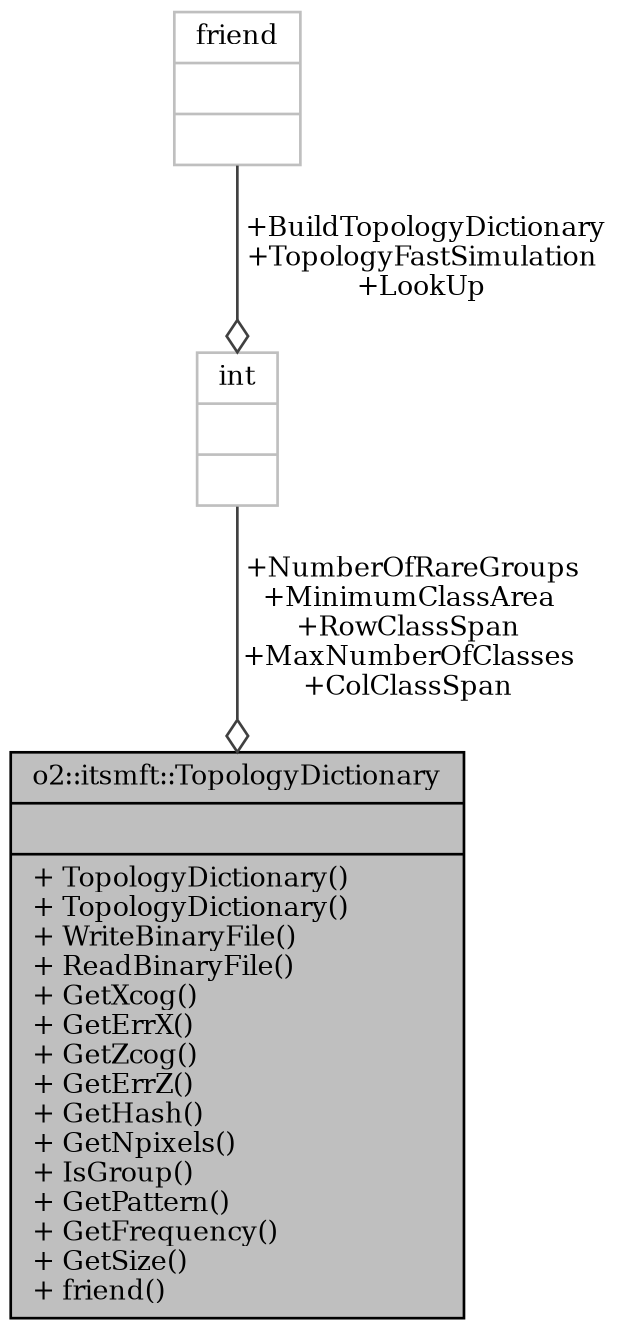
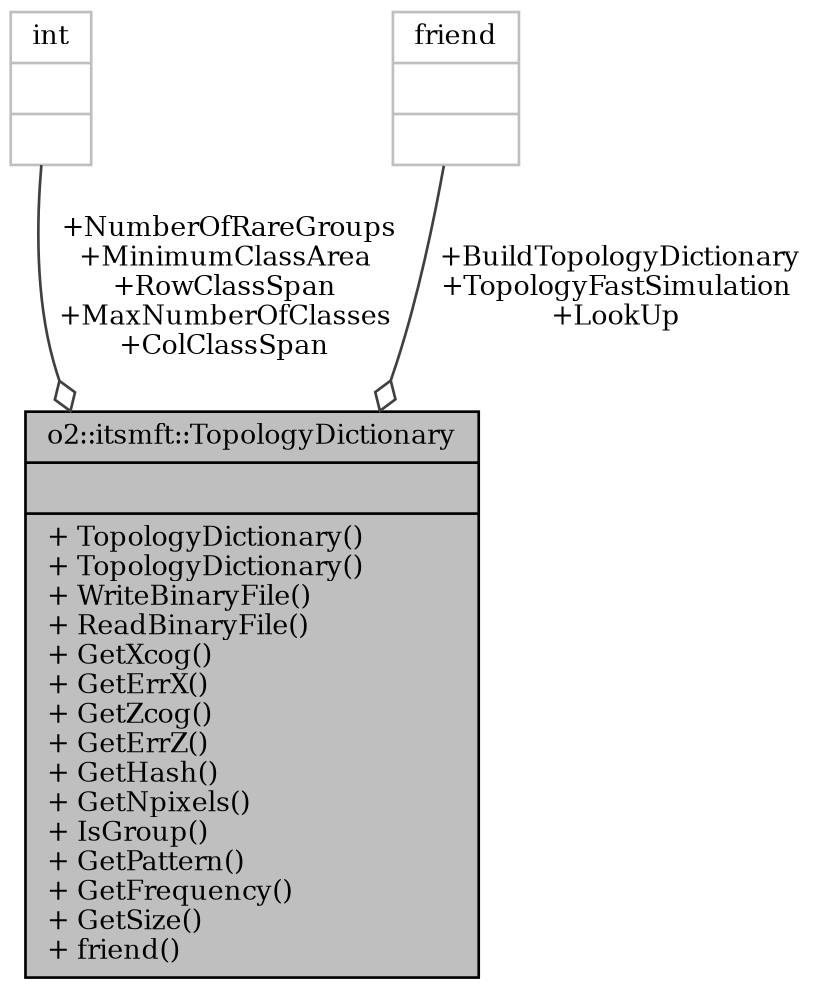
(237, 243) -> (421, 274)
